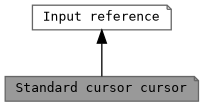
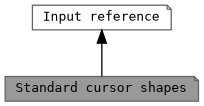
(102, 89) -> (102, 89)
